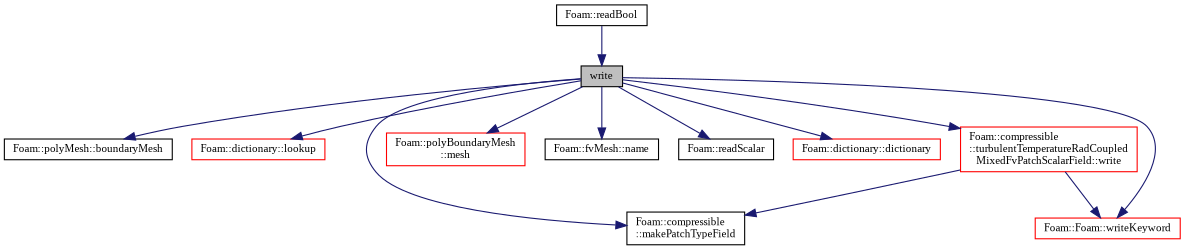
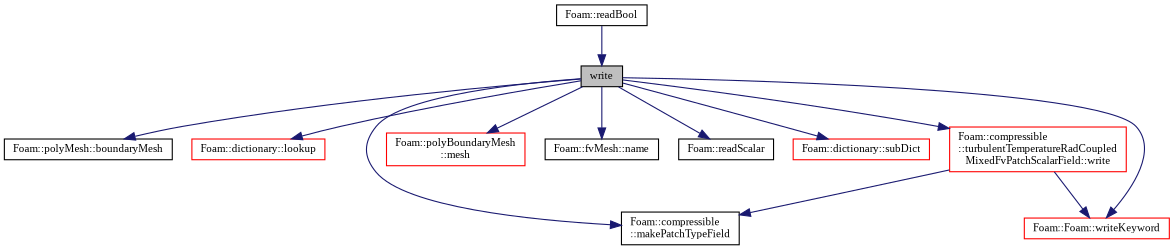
(867, 149) -> (861, 149)
